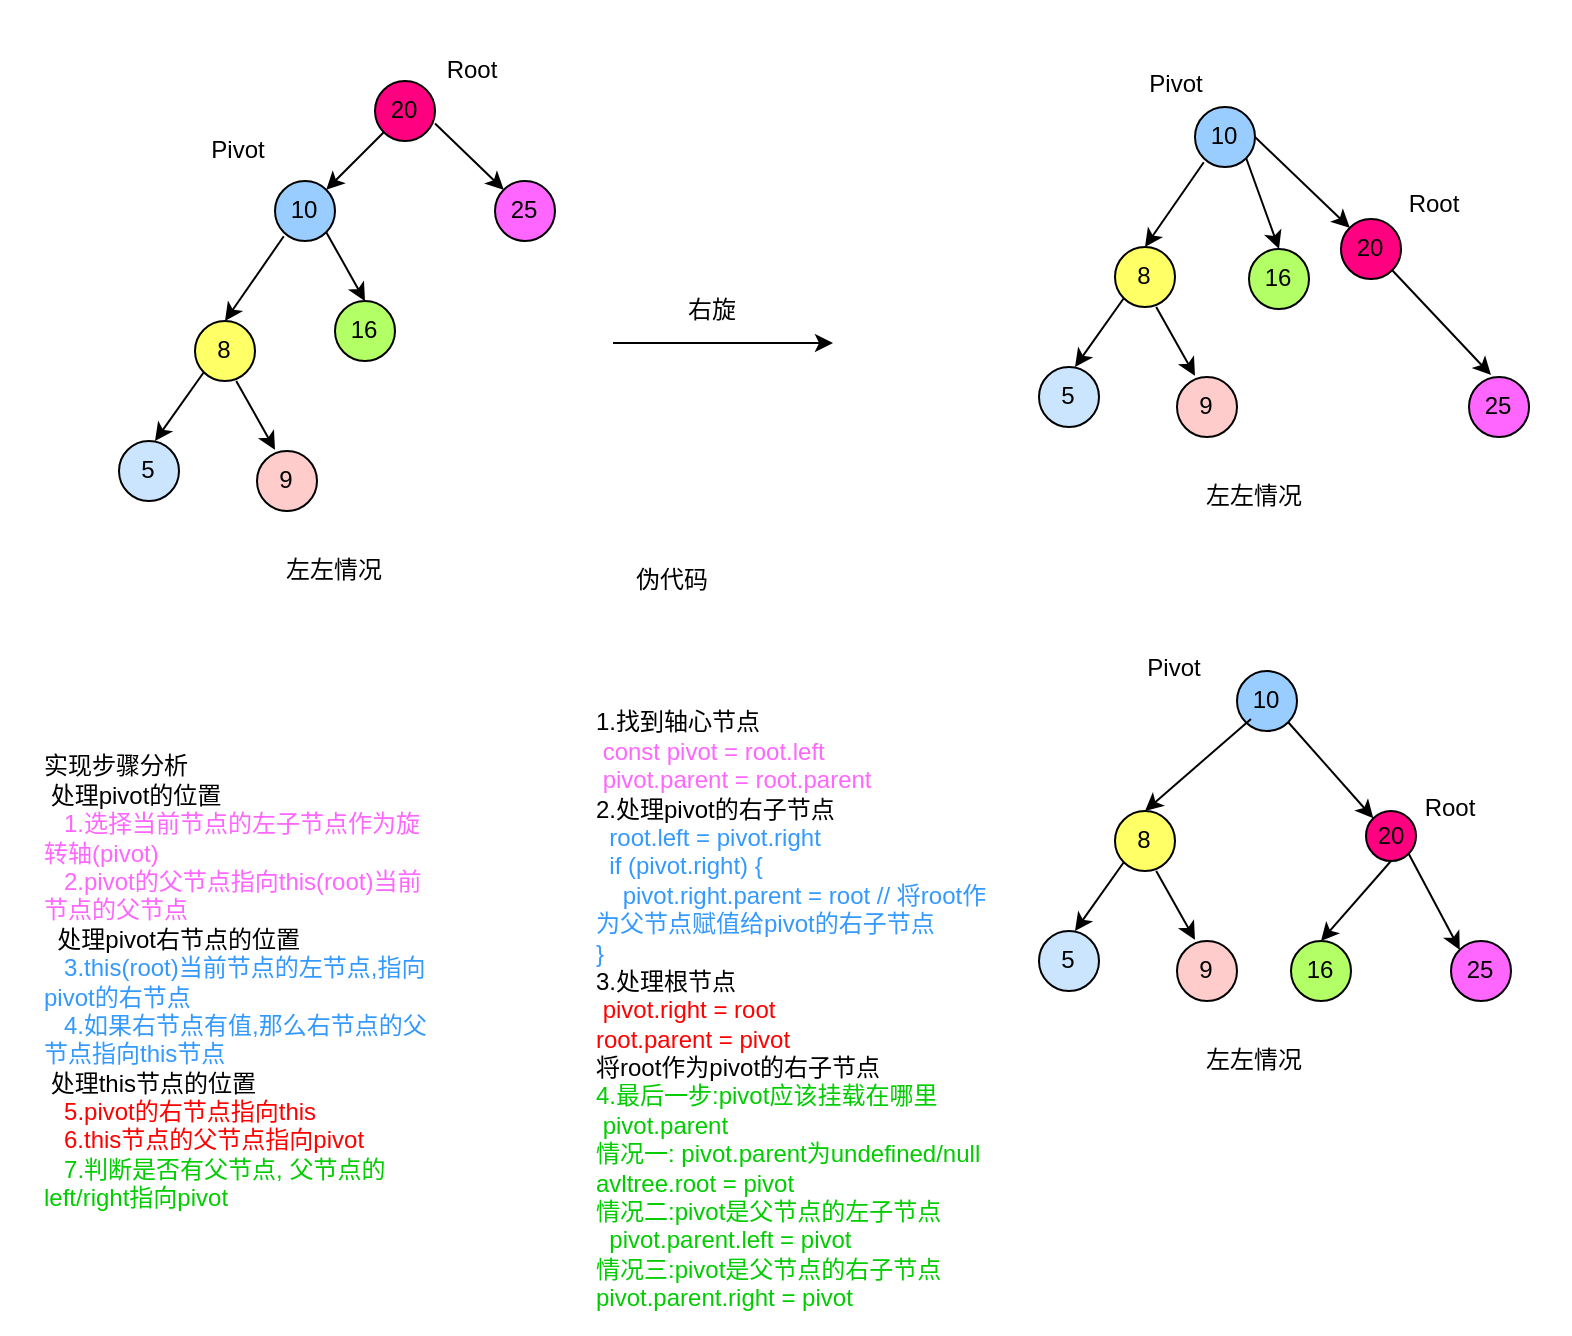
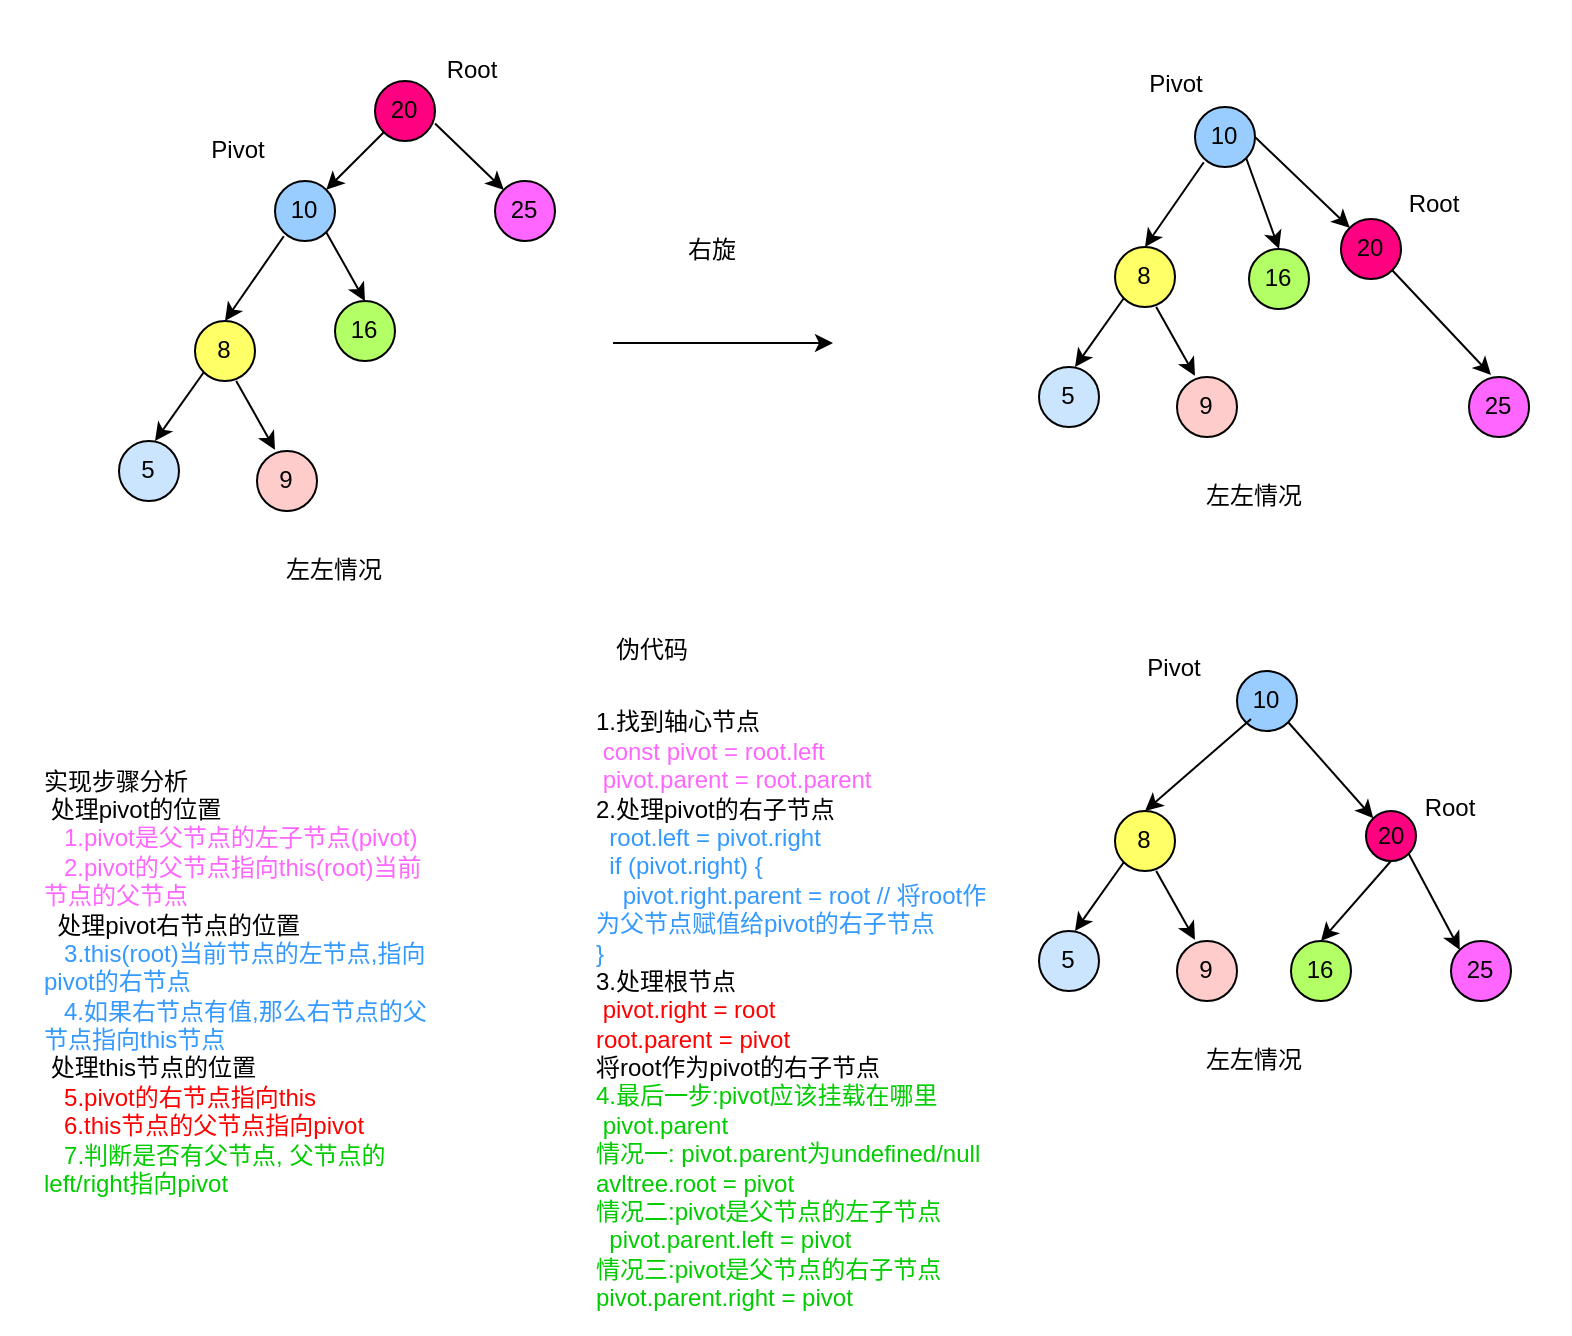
(713, 311) -> (713, 251)
(673, 581) -> (653, 651)
(243, 983) -> (243, 983)
